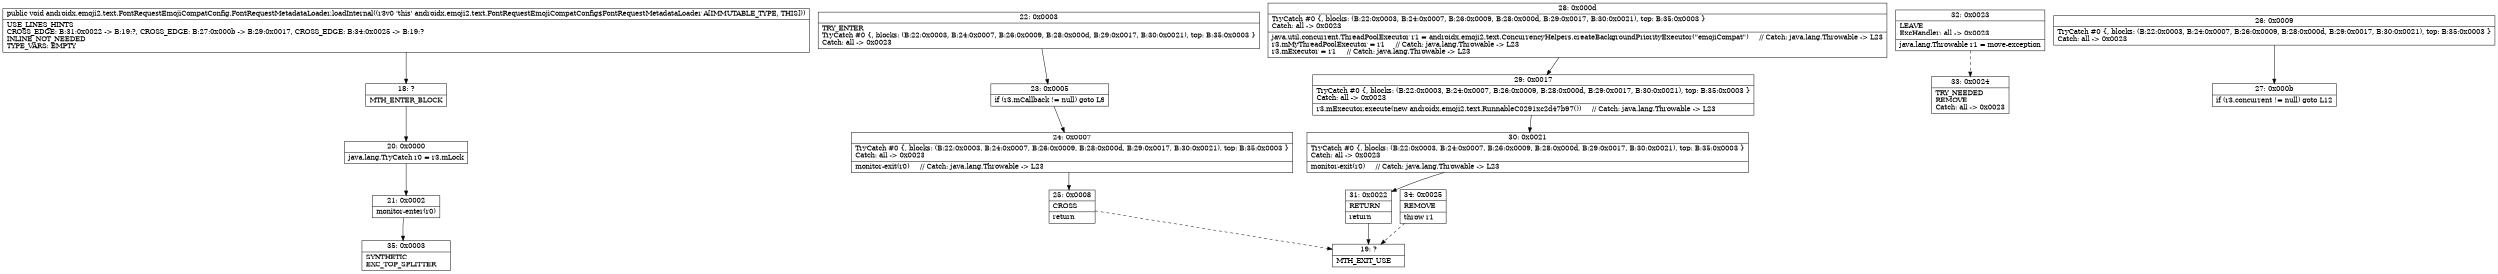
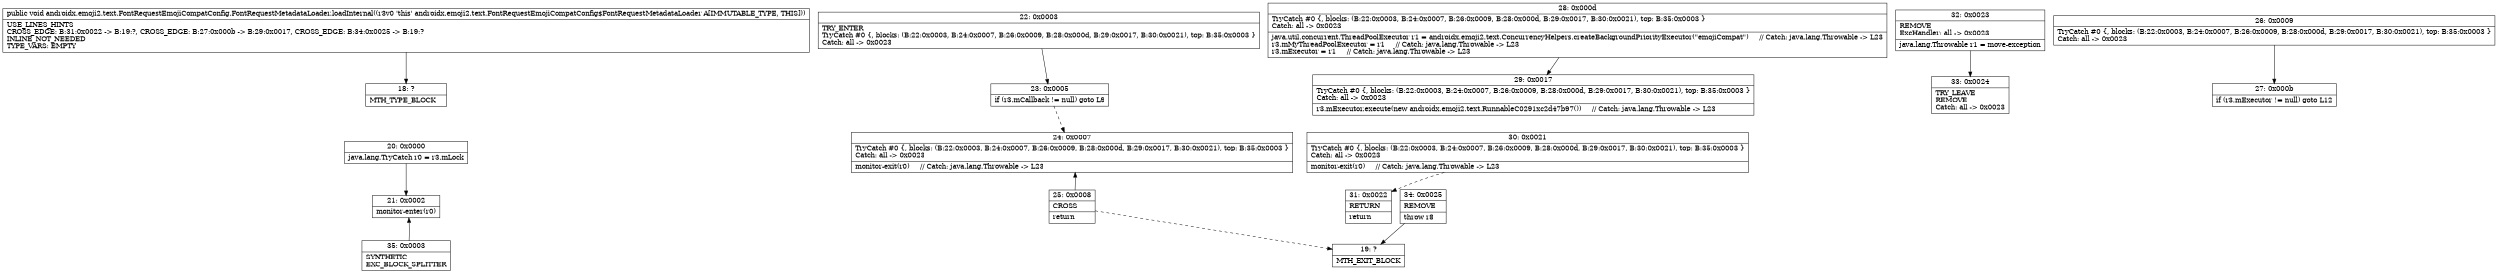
(1911, 26) -> (1915, 26)
(1970, 61) -> (1970, 61)
(1959, 93) -> (1956, 93)
(406, 100) -> (403, 100)
(2274, 100) -> (2274, 100)
(1058, 117) -> (1058, 117)
(406, 121) -> none
(1531, 121) -> none
(1069, 179) -> (1075, 184)
(1420, 180) -> (1420, 180)
(1419, 218) -> (1419, 218)
(403, 227) -> (409, 232)
(1368, 231) -> none
(1394, 232) -> (1394, 232)
(1364, 261) -> (1368, 261)
(401, 265) -> (406, 265)
